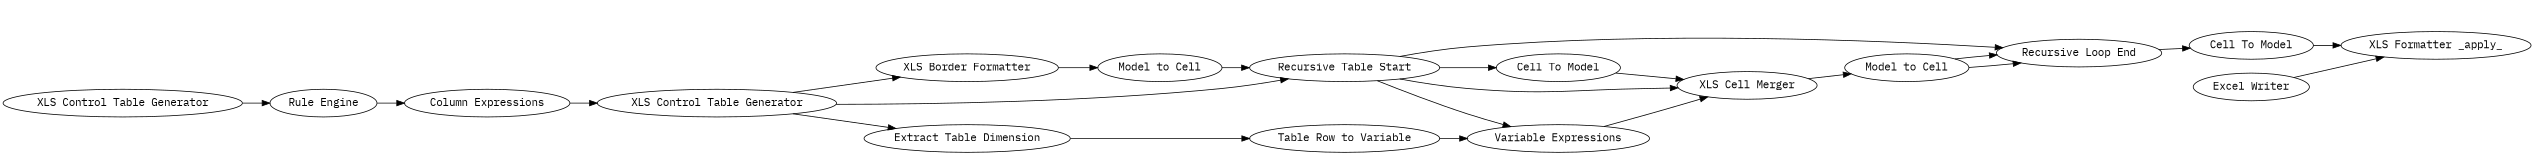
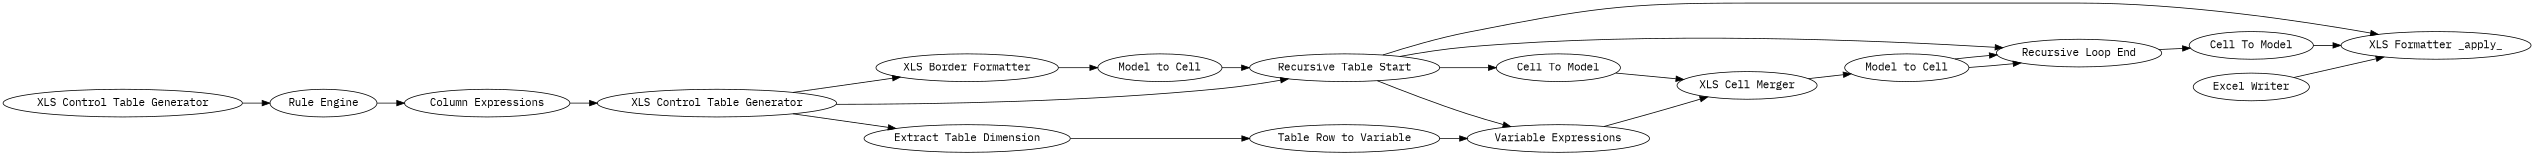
(1535, 92) -> (1875, 3)
